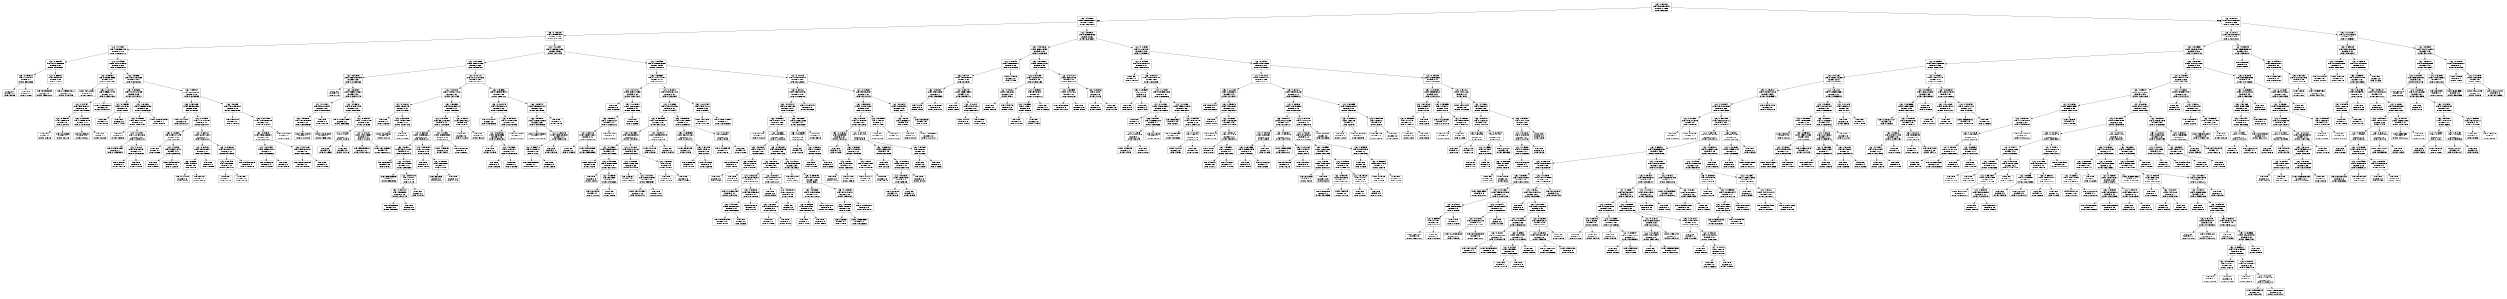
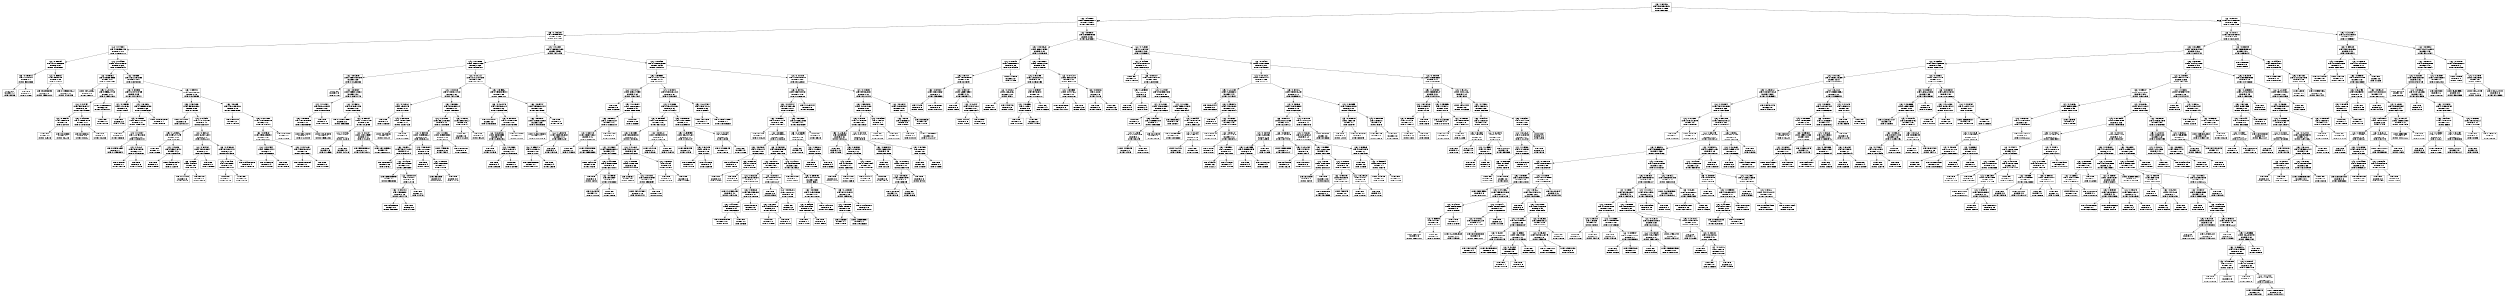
(112, 115) -> (102, 114)
